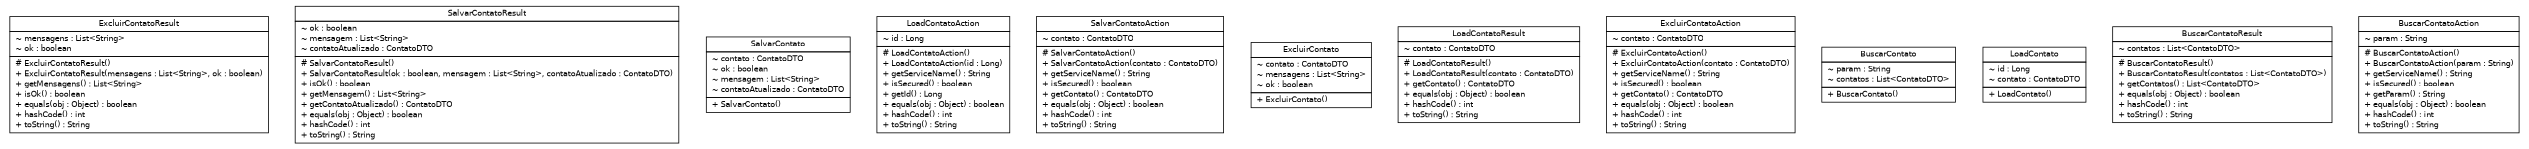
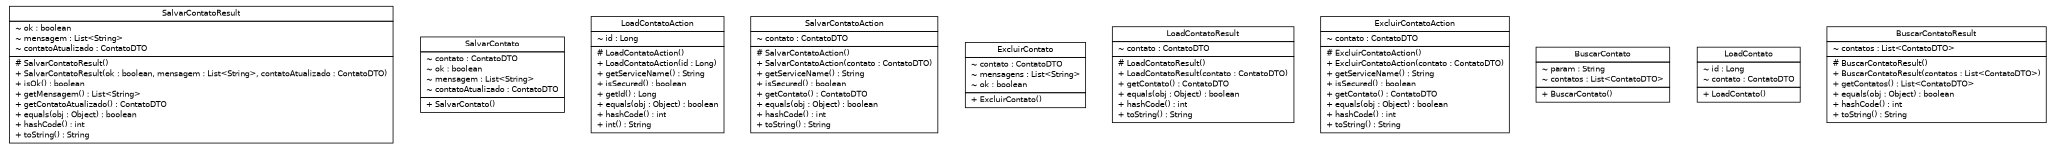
(139, 75) -> none
(2439, 75) -> none
(920, 125) -> (624, 125)
